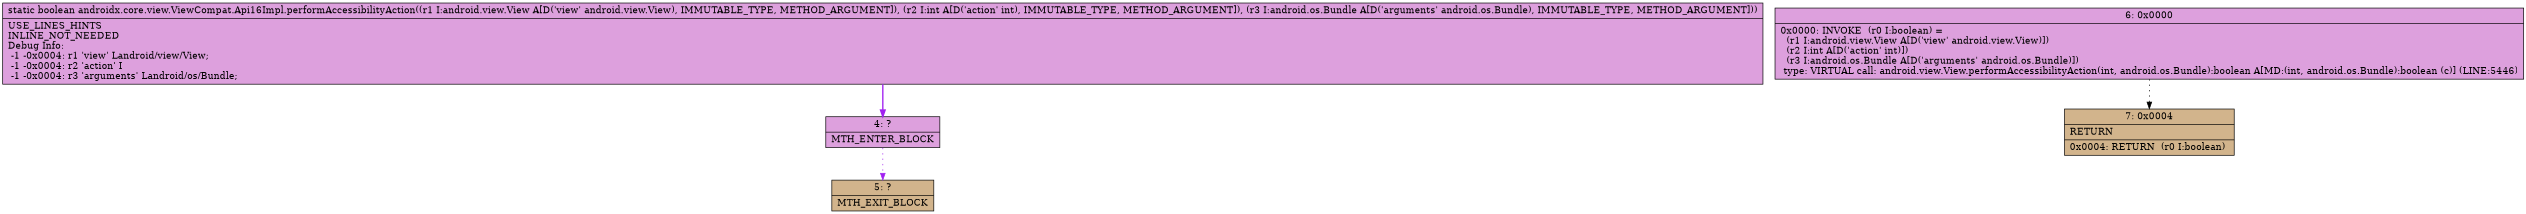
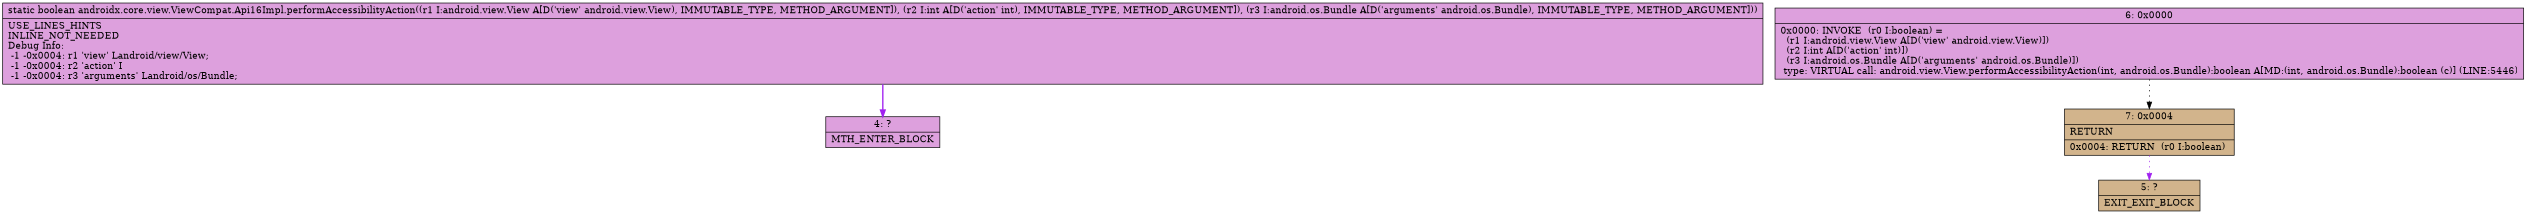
(883, 161) -> (2149, 164)
(883, 203) -> (2149, 203)
